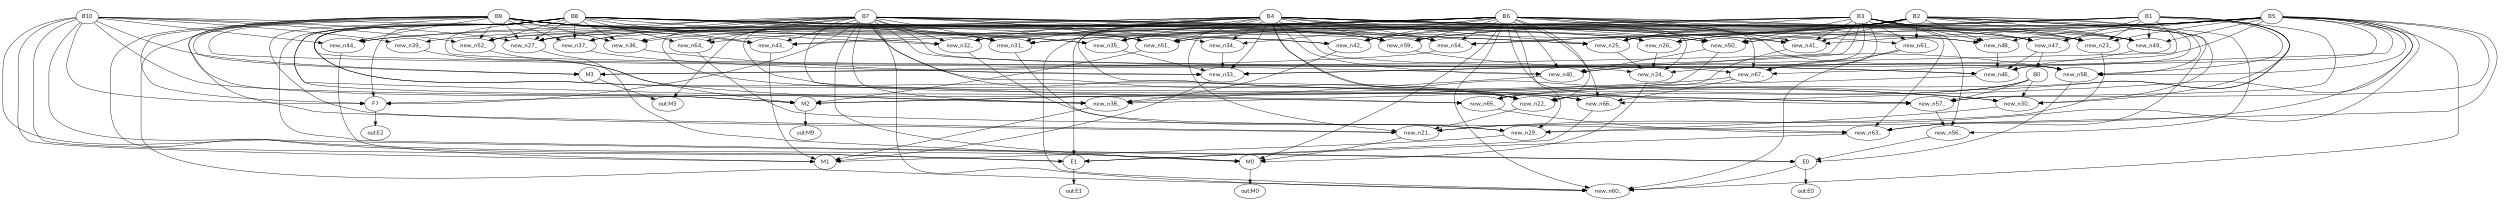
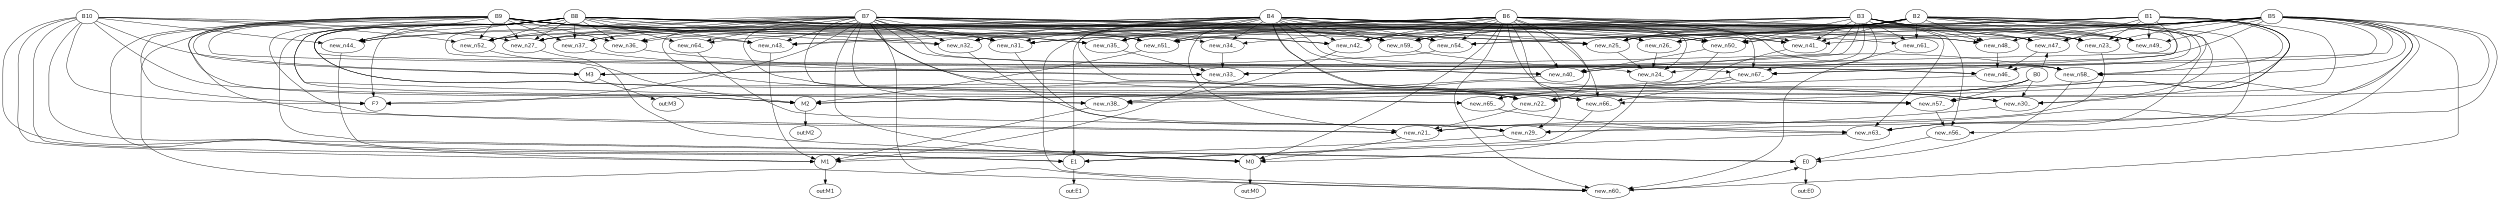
none -> (463, 28)
(727, 44) -> (673, 21)
(408, 46) -> none
(1253, 46) -> (1306, 30)
(2041, 58) -> (2044, 63)
(1836, 60) -> (2108, 60)
(2075, 60) -> none
(375, 133) -> none
(806, 133) -> (806, 133)
(1716, 182) -> (1713, 184)
none -> (825, 191)
